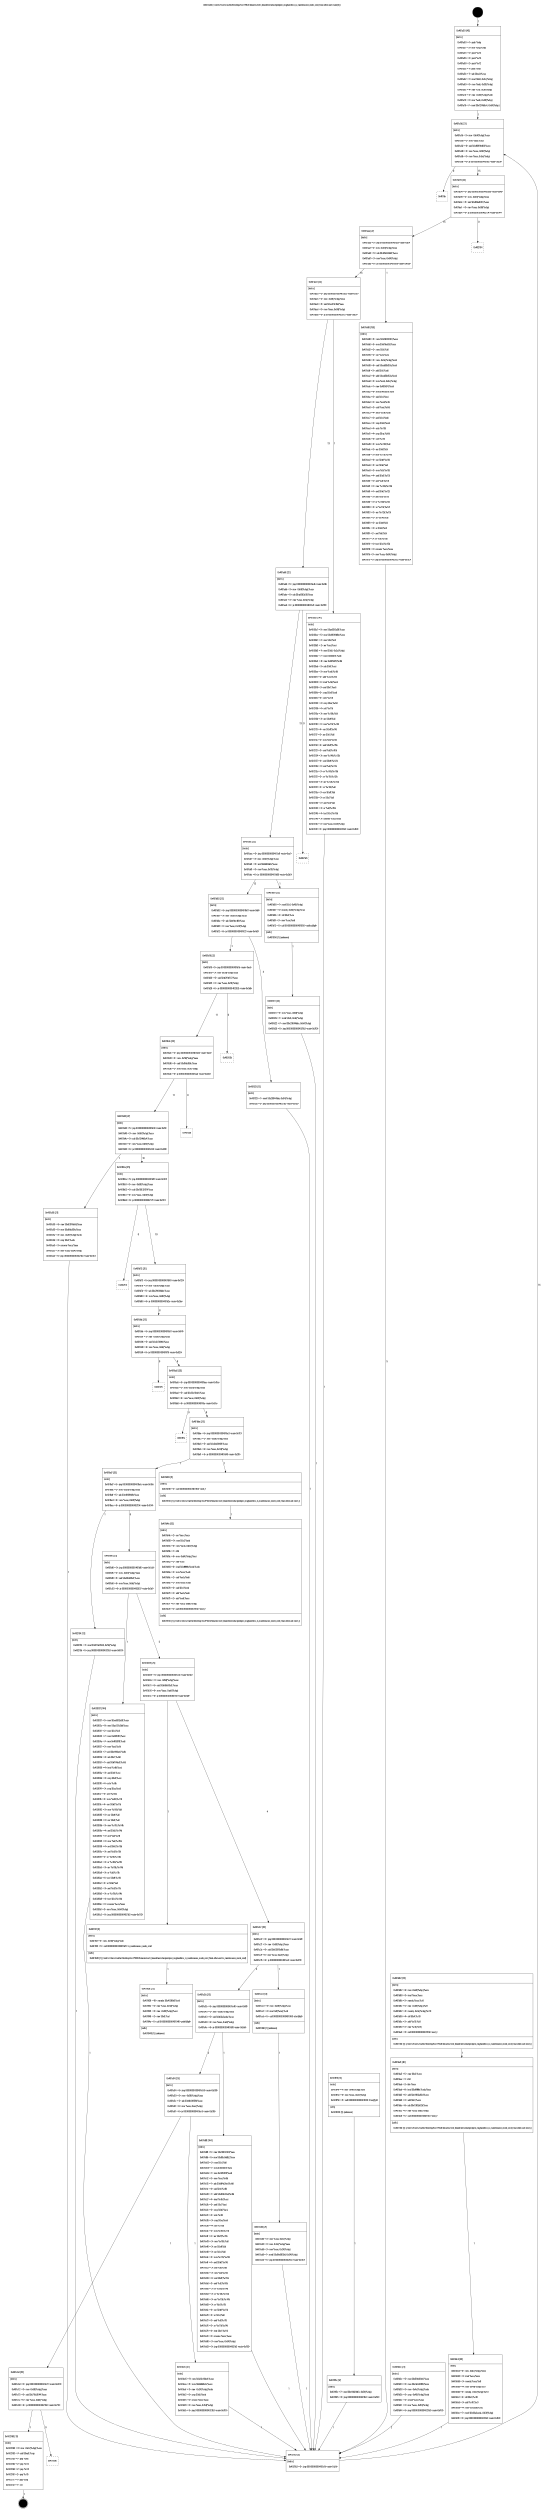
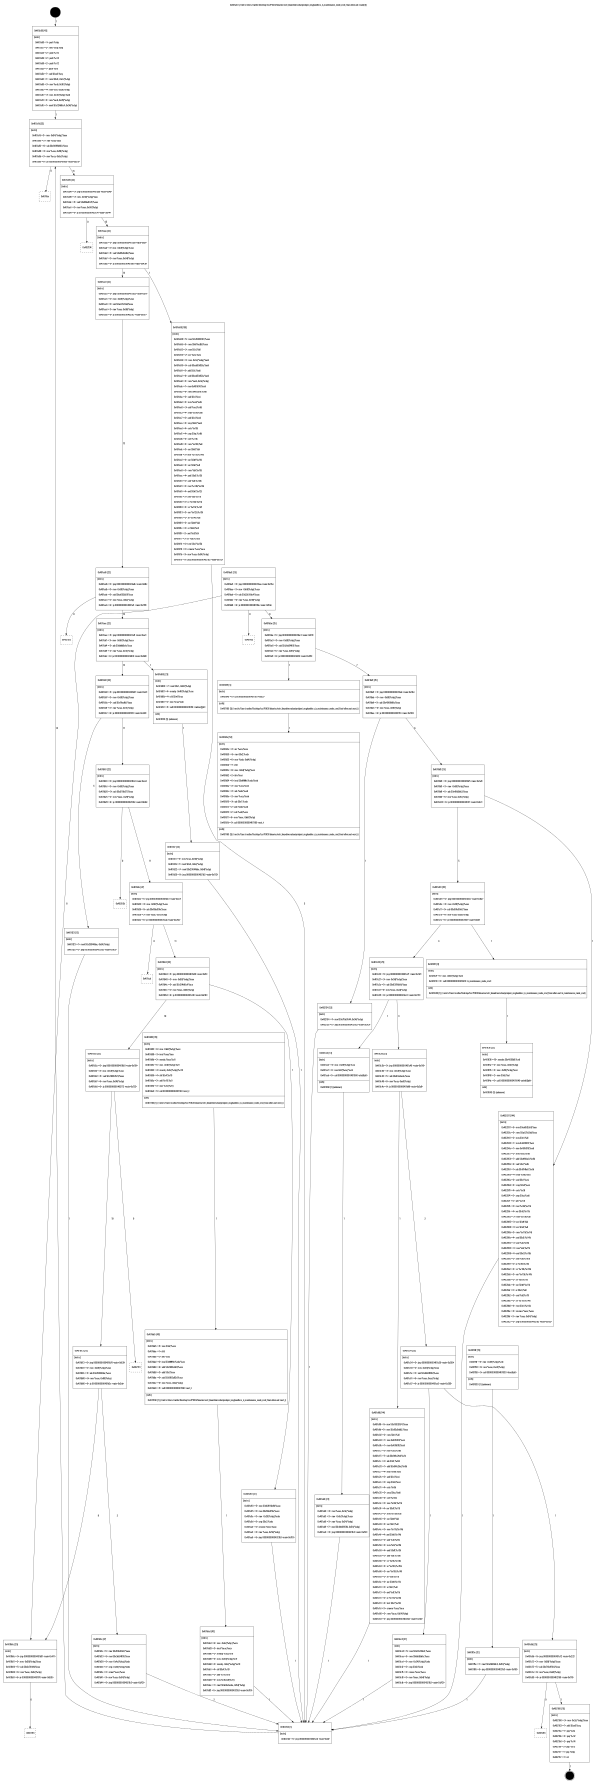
(333, 724) -> none
(176, 1361) -> (57, 1032)
none -> (109, 1511)
